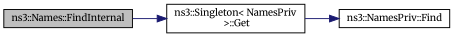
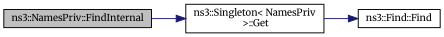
(68, 19) -> (78, 19)
(394, 19) -> (399, 19)
